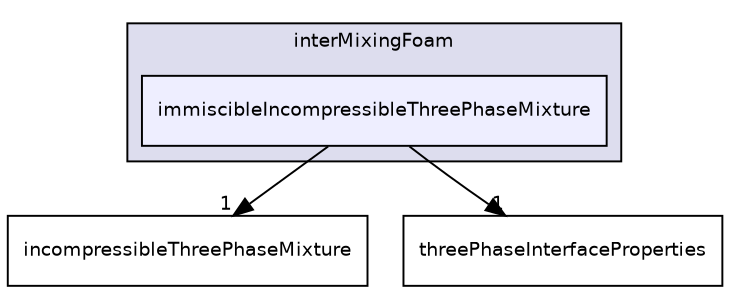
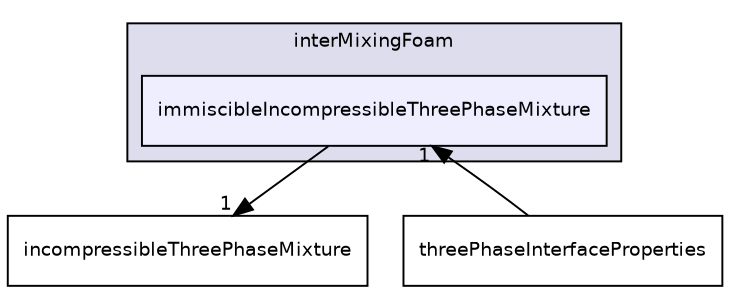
(449, 176) -> (489, 186)
